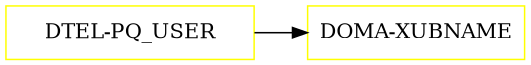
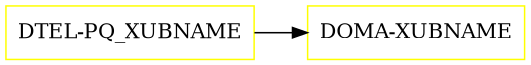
(130, 33) -> (130, 33)
